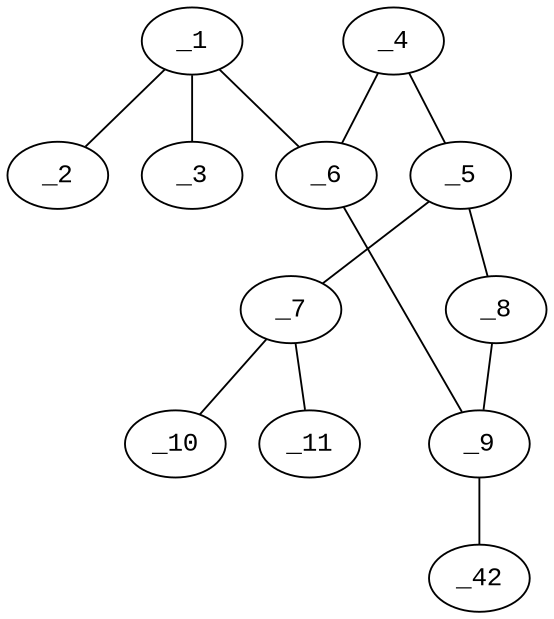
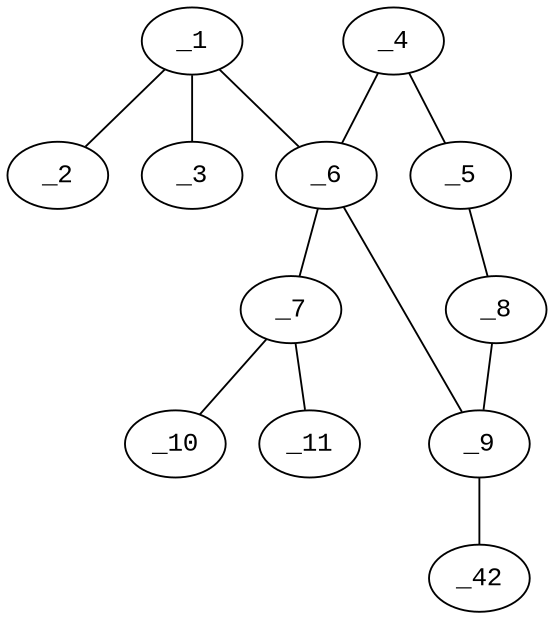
(378, 241) -> (309, 243)
